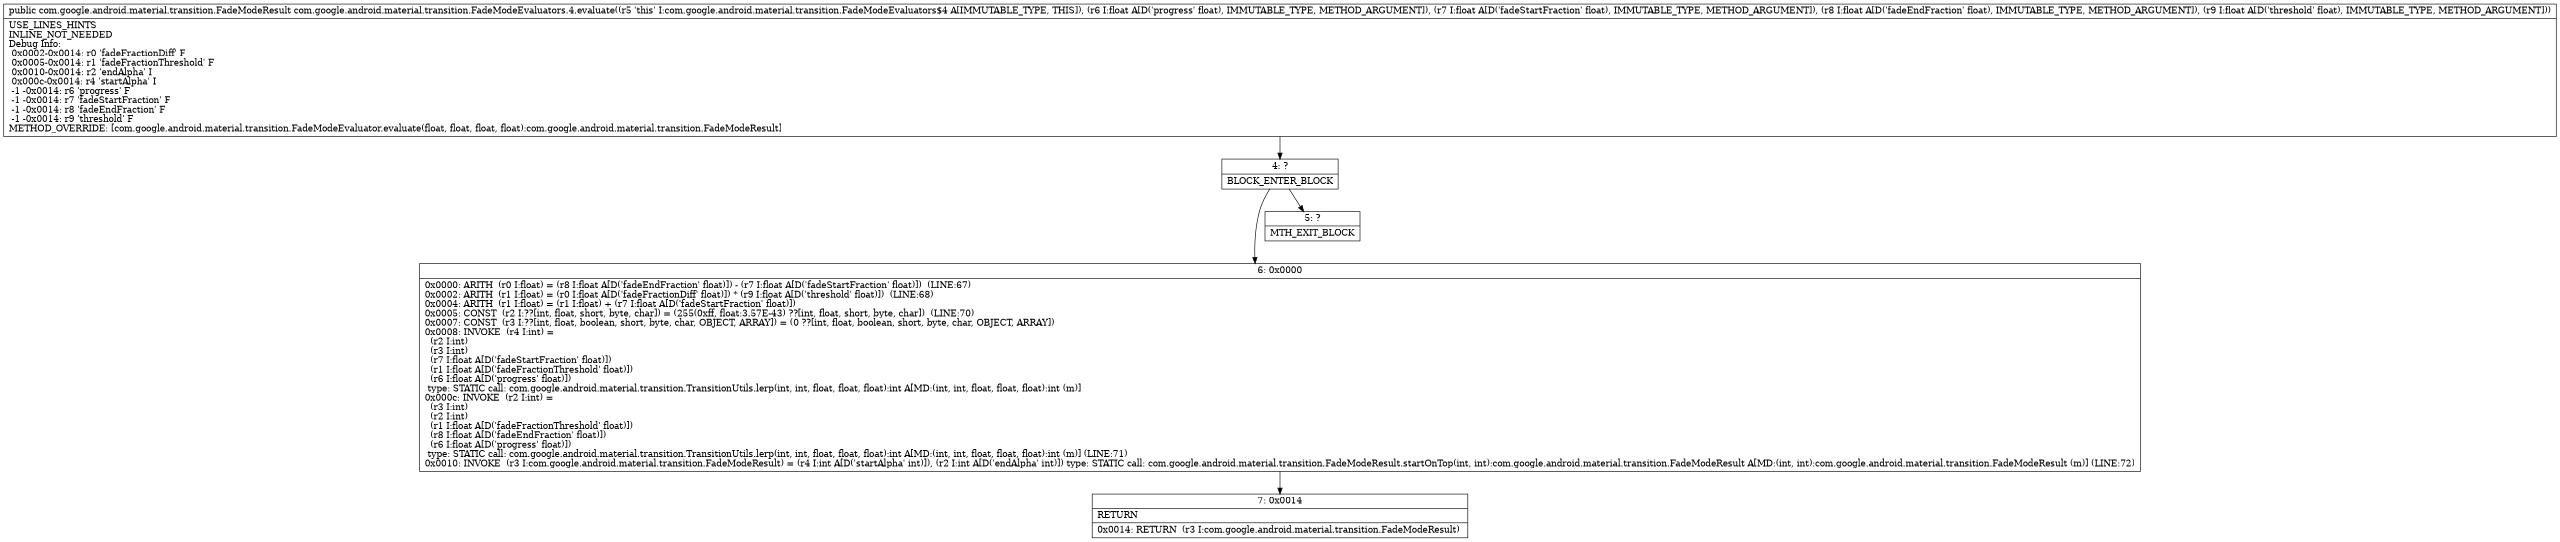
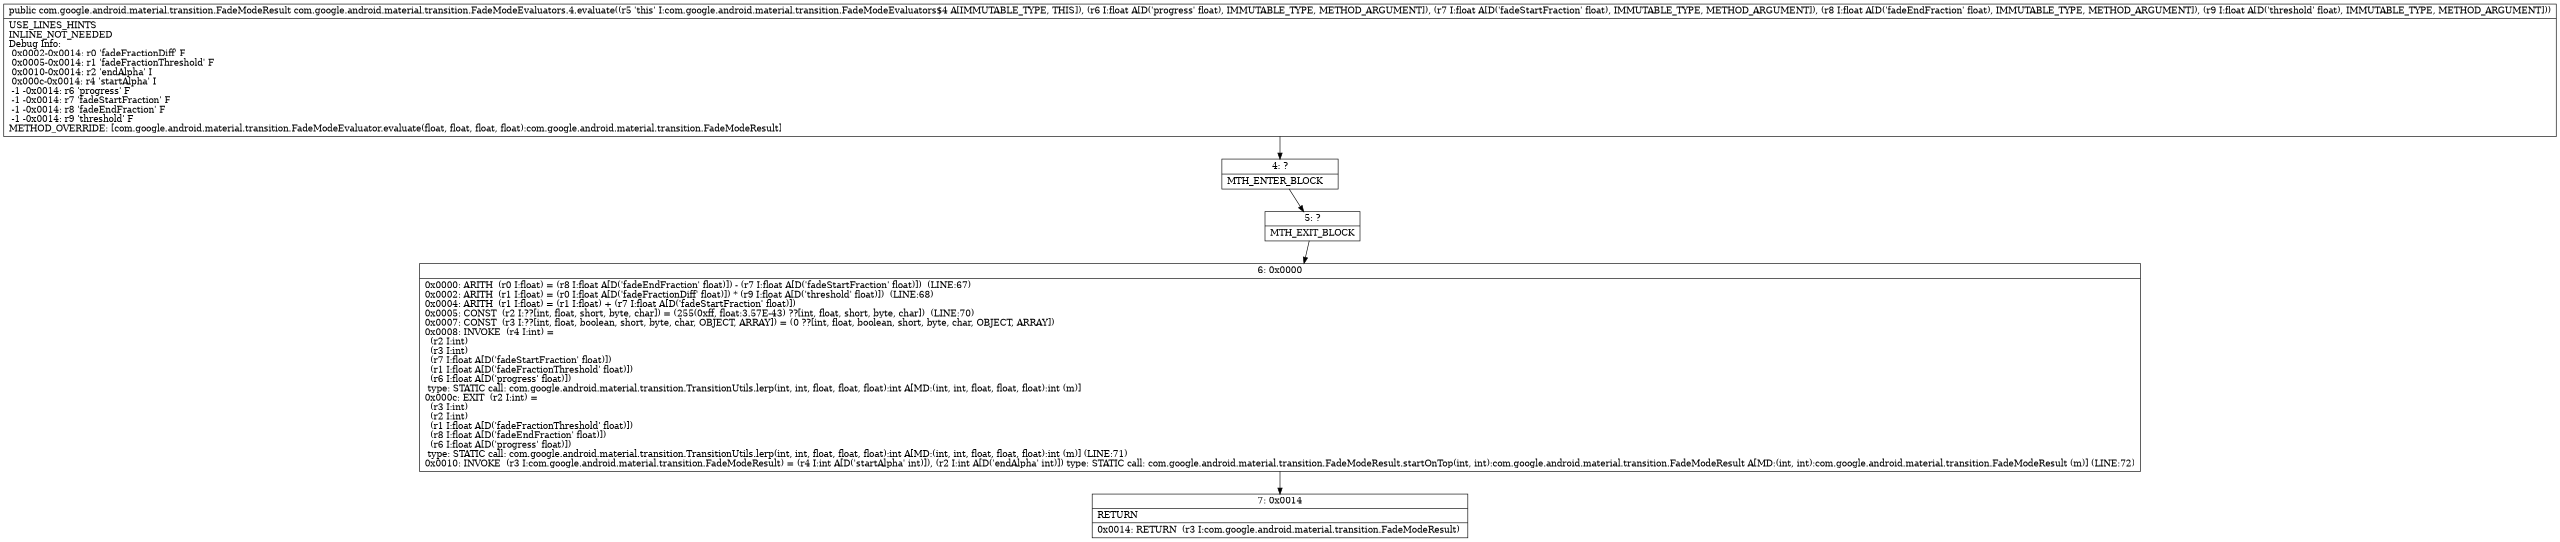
(1280, 181) -> (1275, 181)
(1257, 222) -> (1307, 249)
(491, 398) -> (483, 398)
